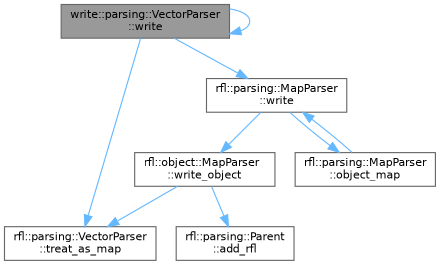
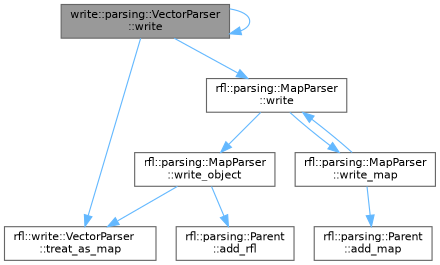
(205, 169) -> (205, 169)
(365, 169) -> (365, 169)
(80, 244) -> (80, 244)
none -> (373, 244)
